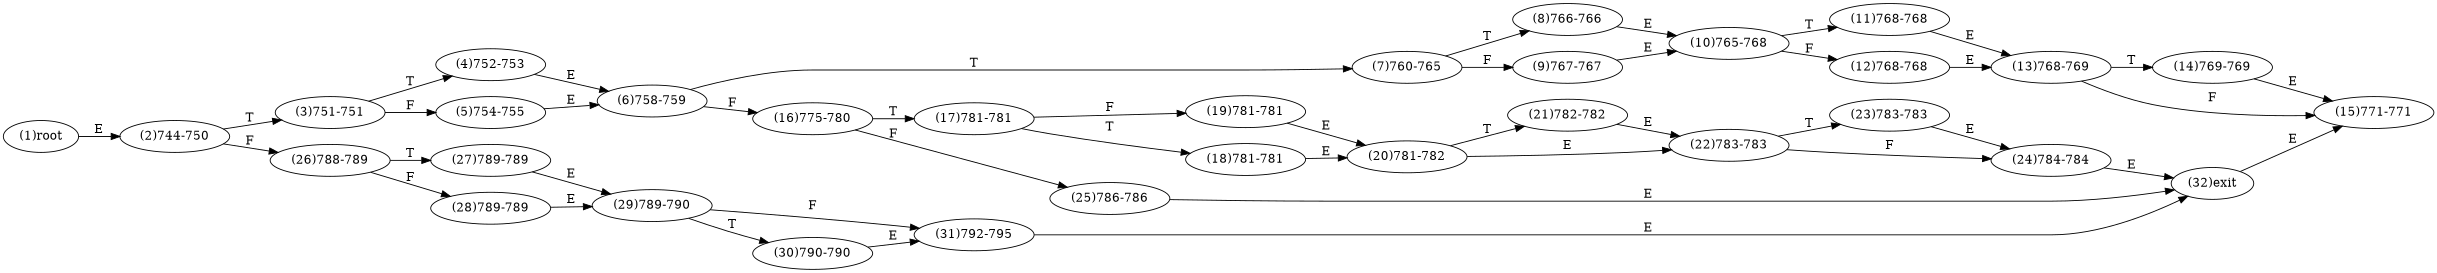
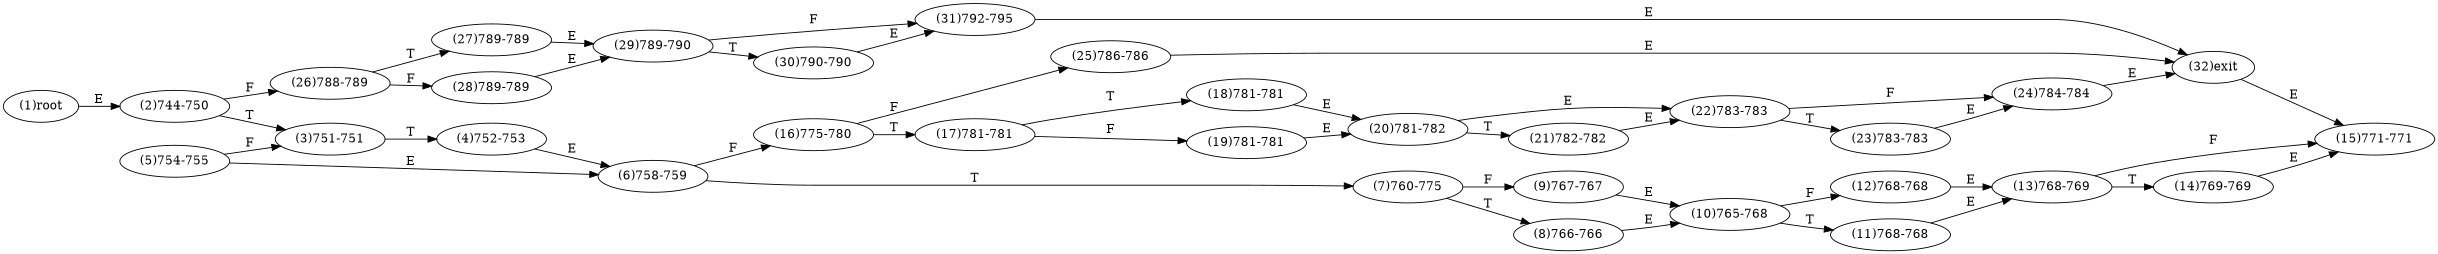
(1407, 67) -> (1408, 187)
(406, 113) -> (248, 151)
